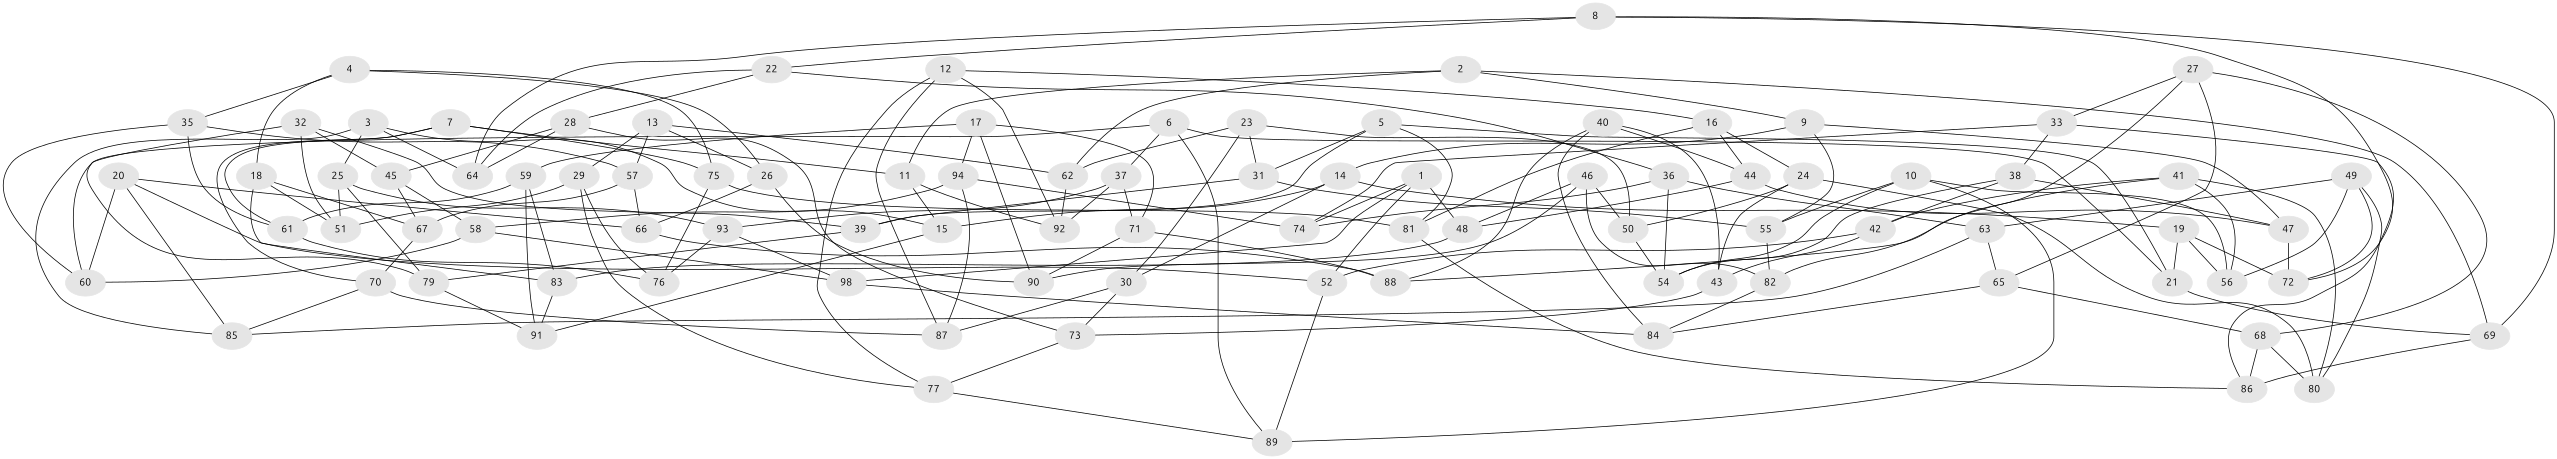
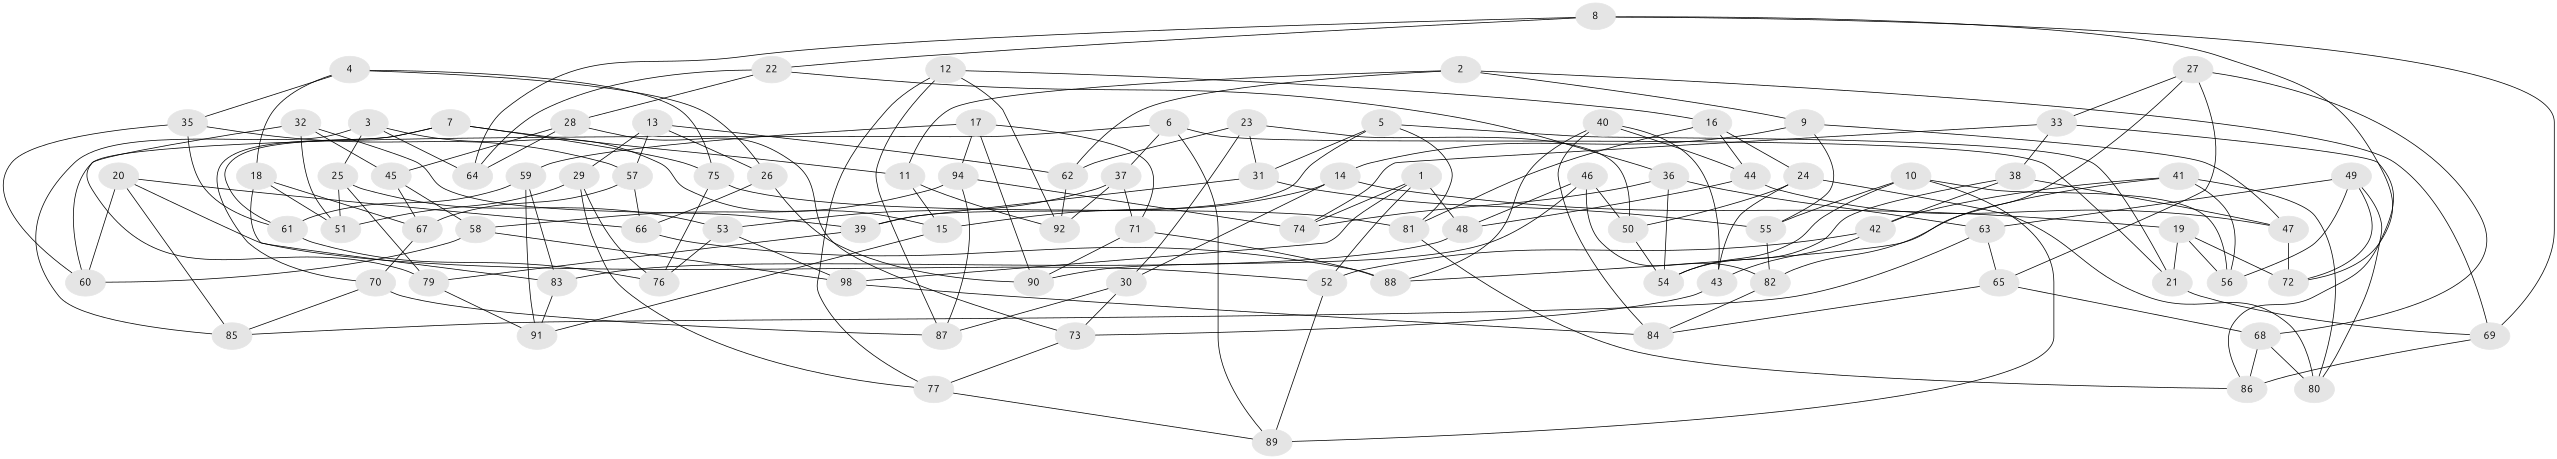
(723, 229) -> (723, 229)
